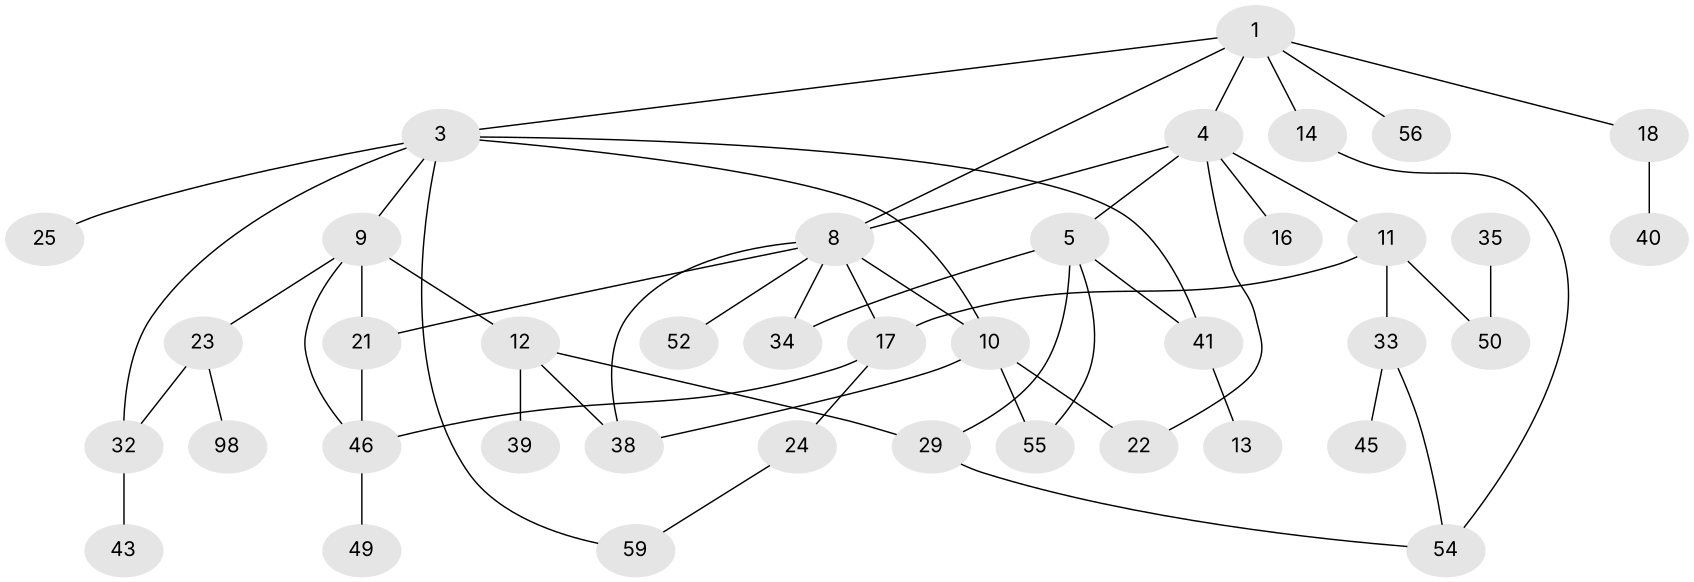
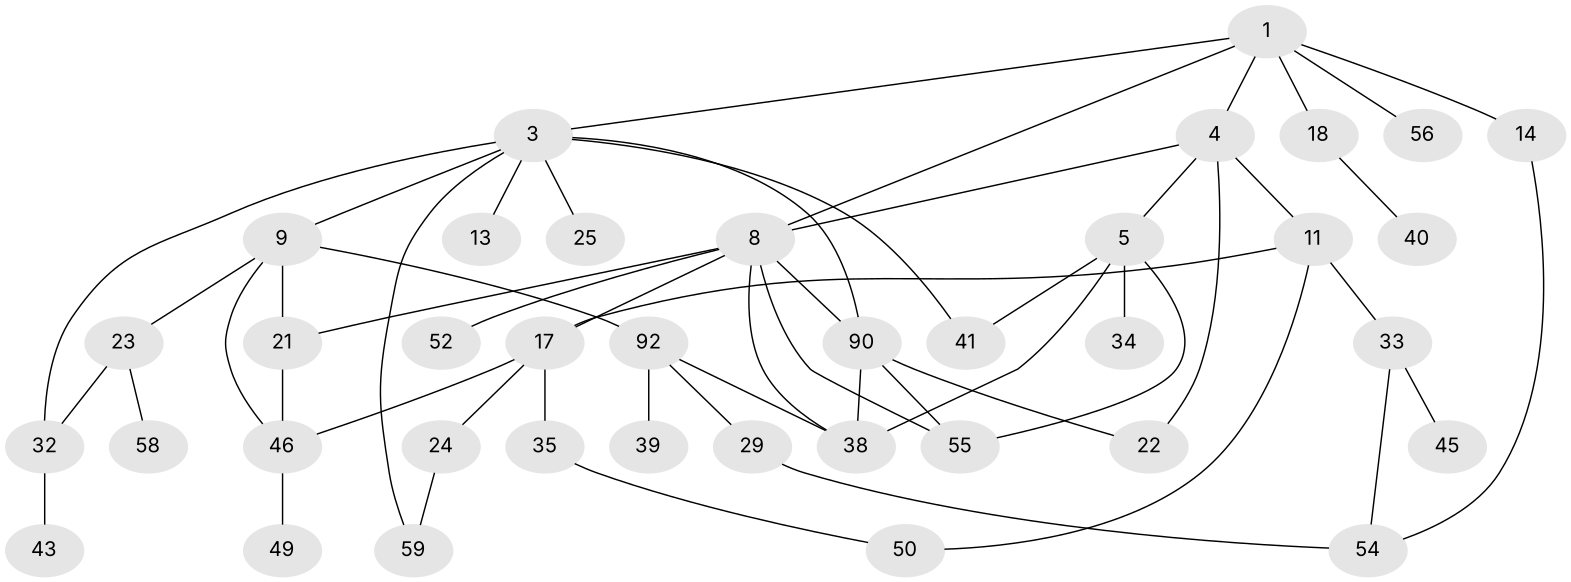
(1283, 239) -> none
(809, 291) -> (818, 374)
(520, 343) -> (649, 343)
(990, 343) -> (862, 343)
(1044, 366) -> (1016, 370)
(1221, 388) -> (507, 187)
none -> (545, 395)
(228, 447) -> (148, 447)
